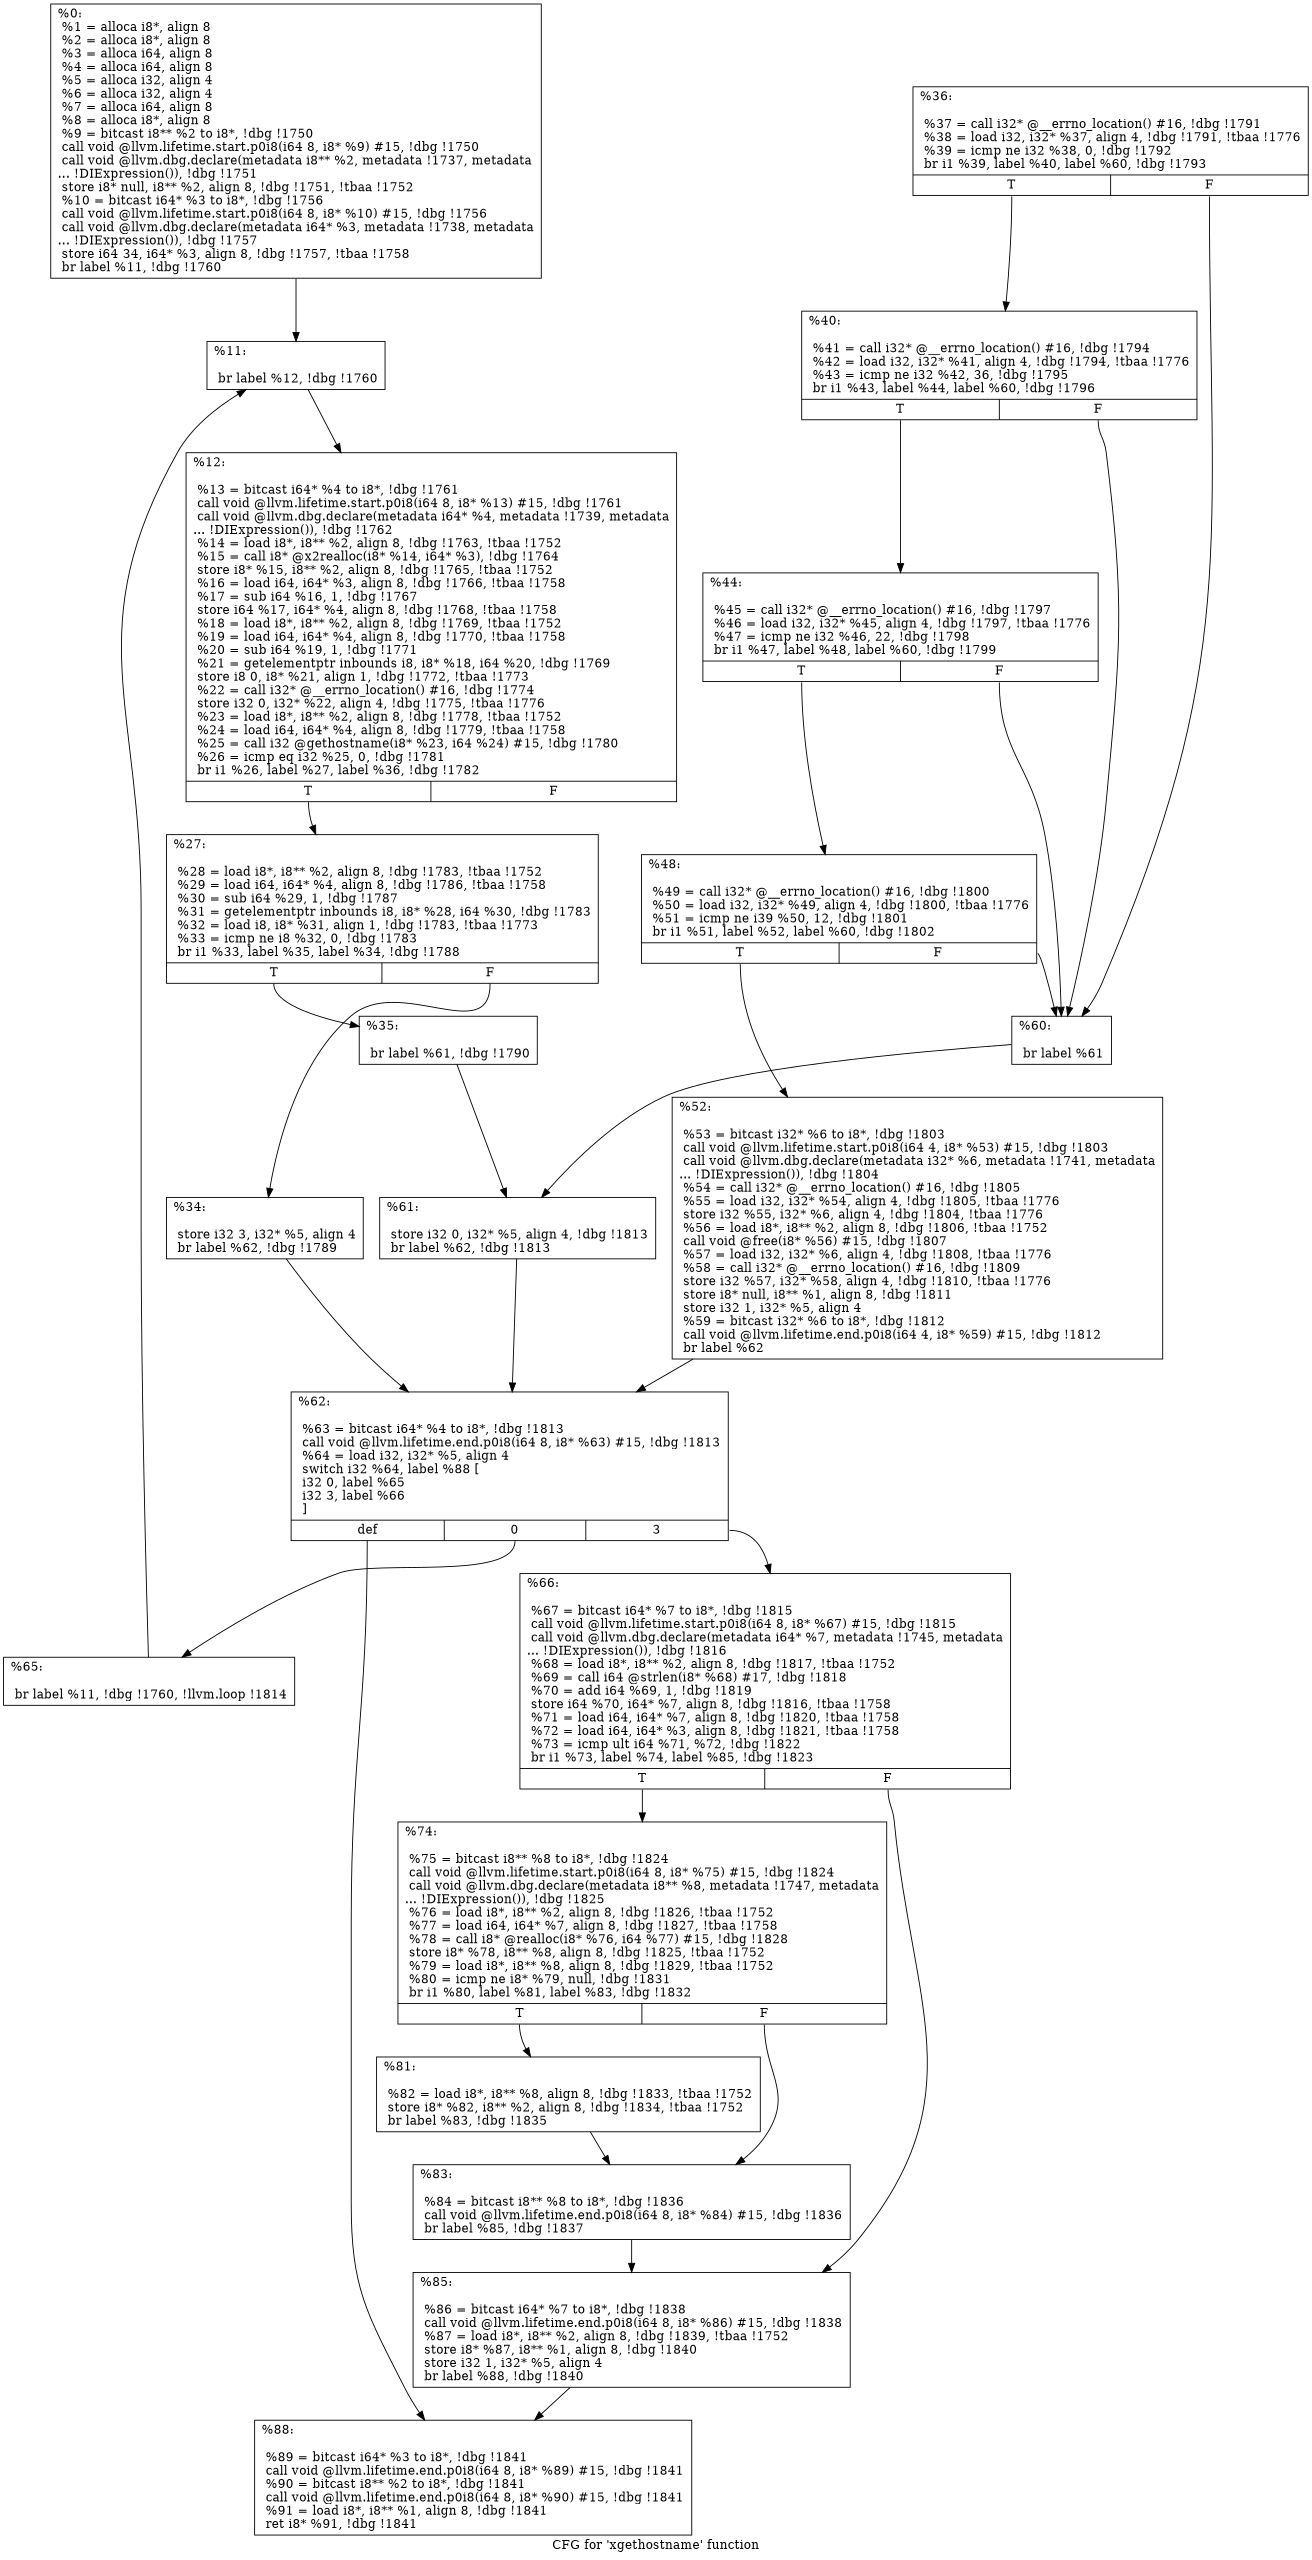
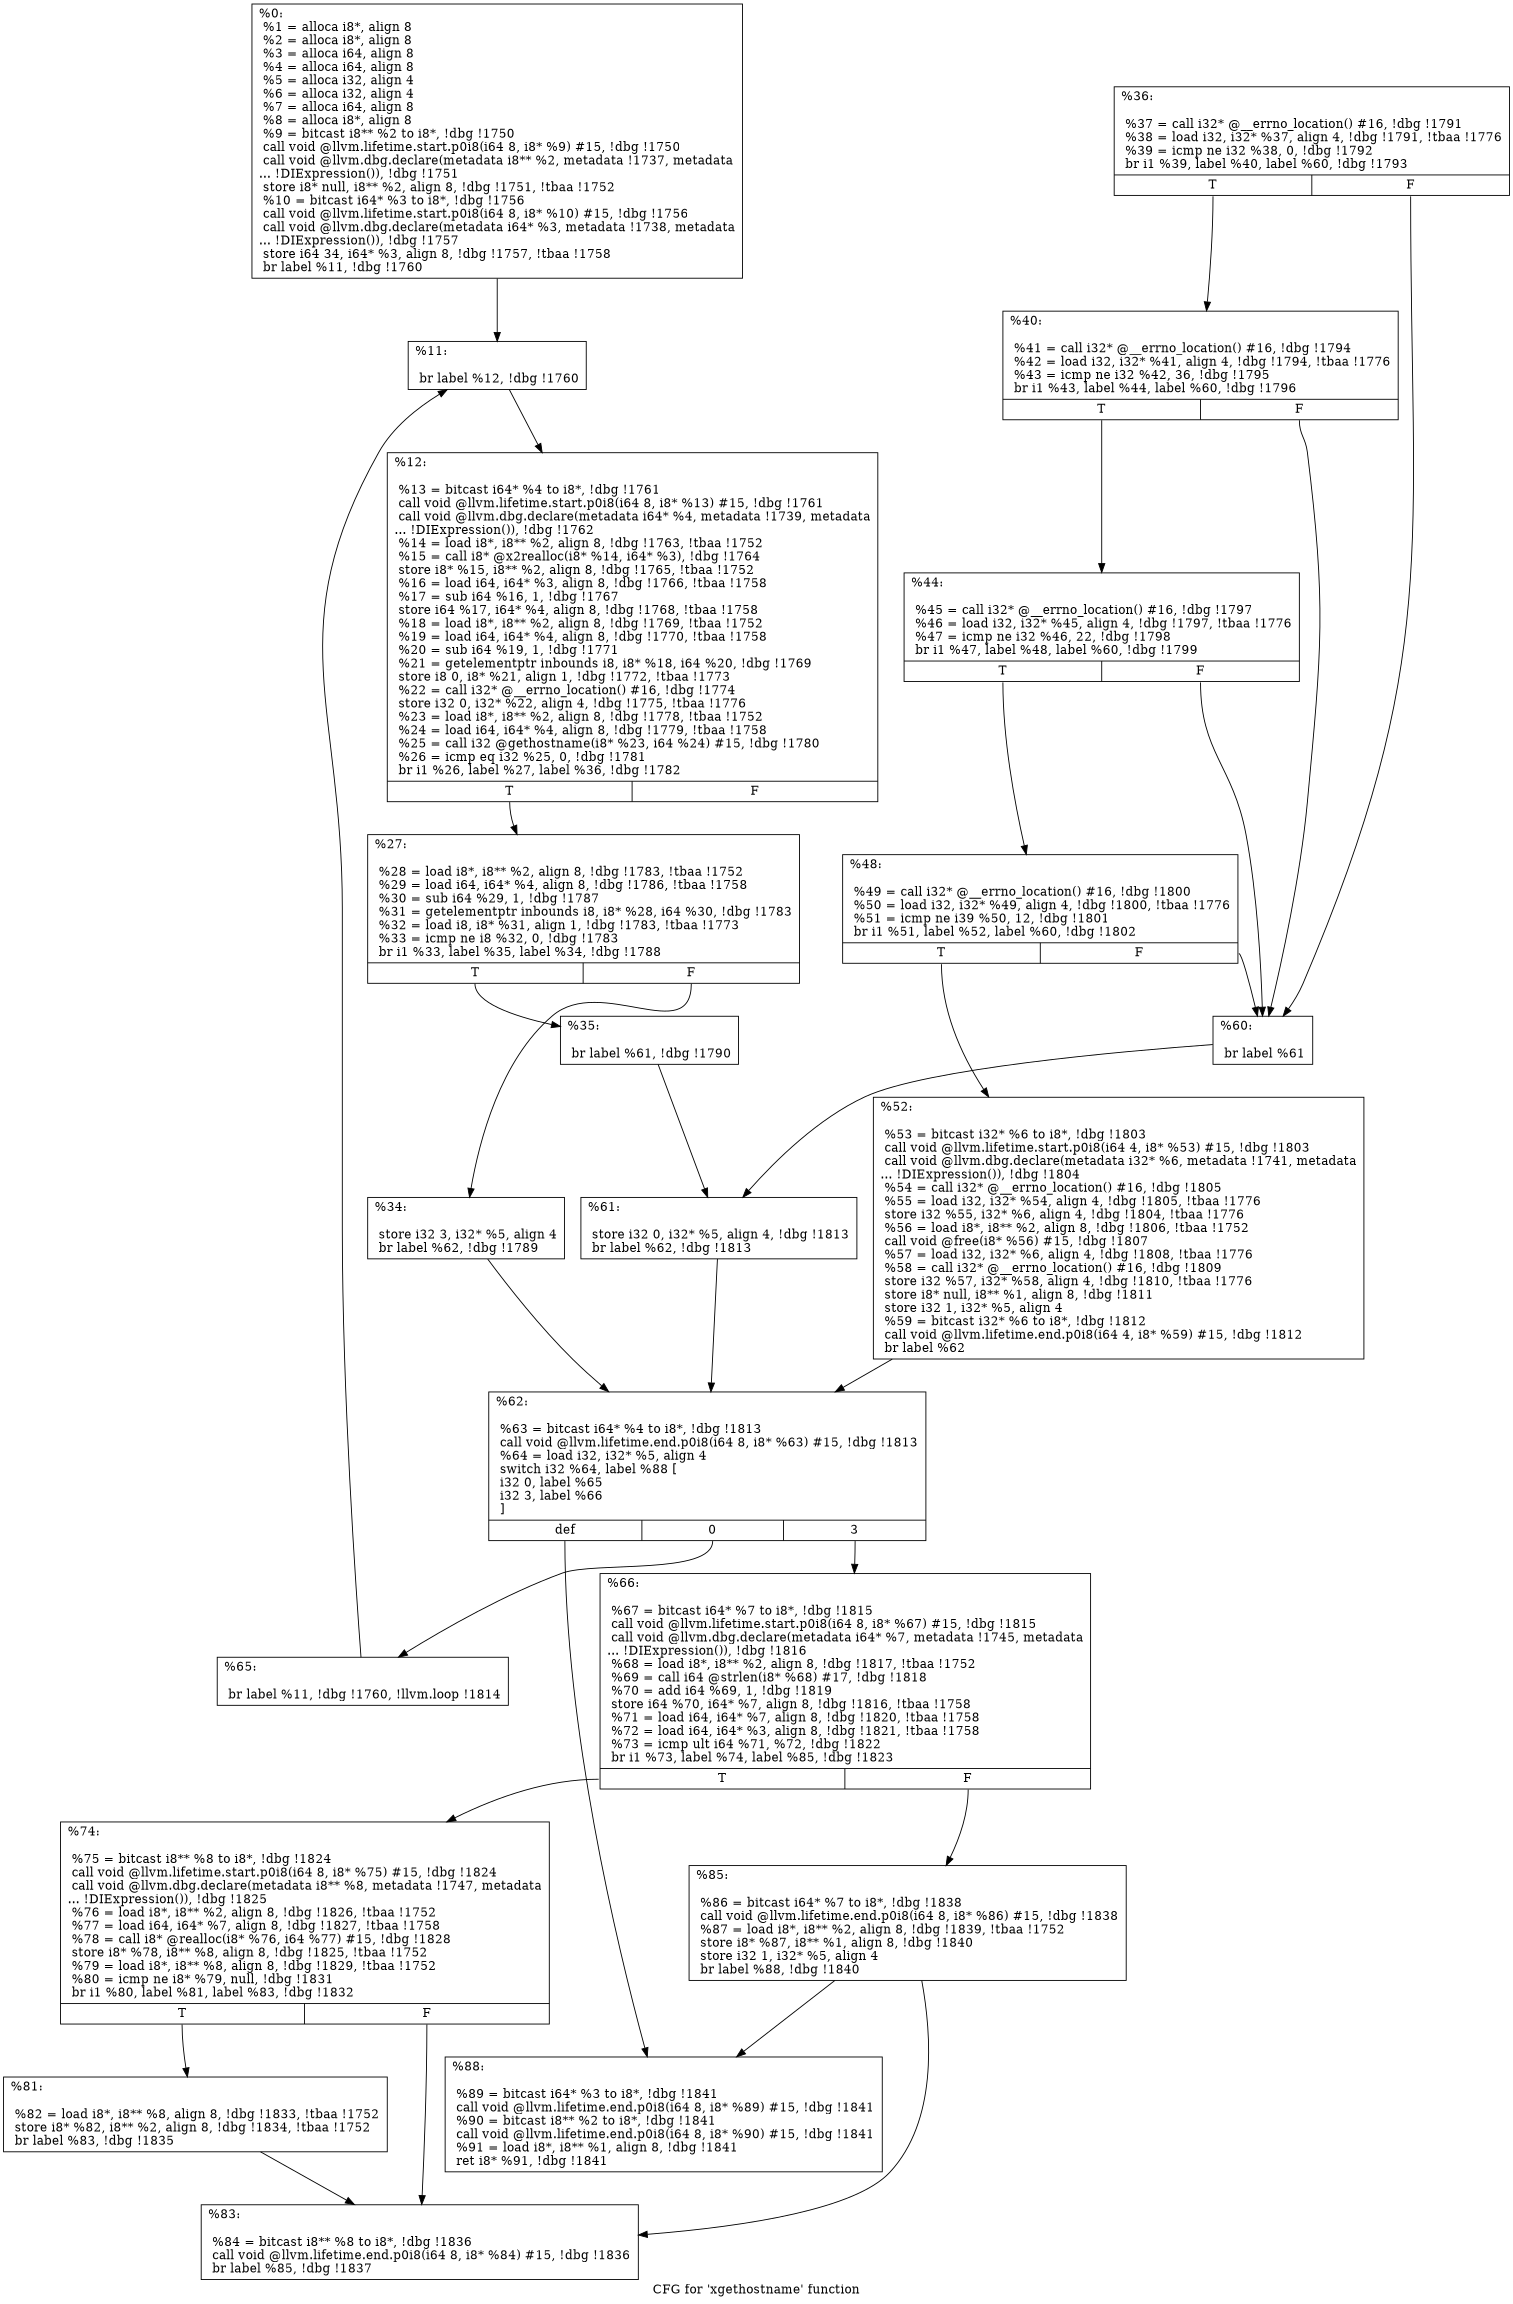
(632, 2251) -> (869, 2188)
